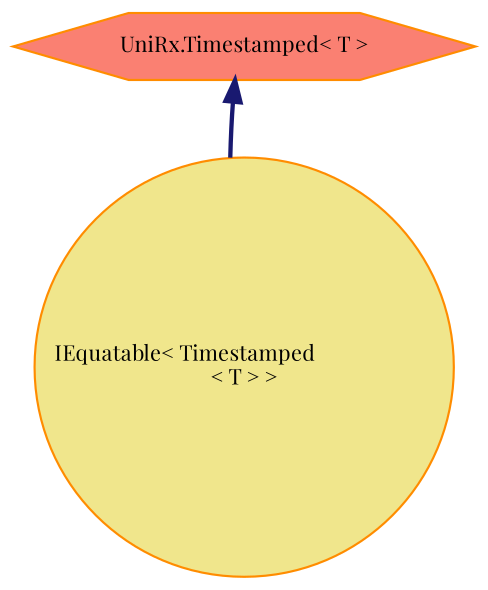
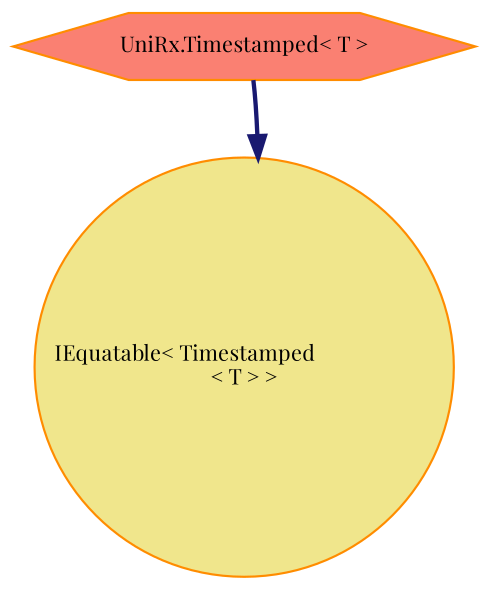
(231, 130) -> (256, 108)
